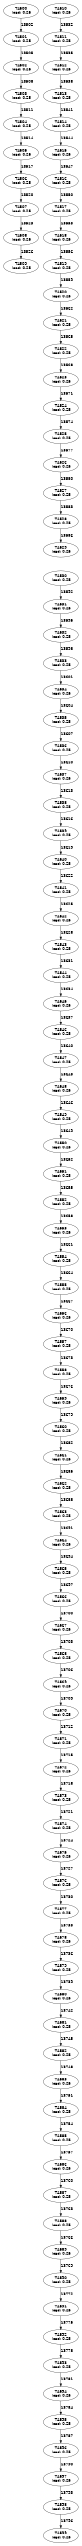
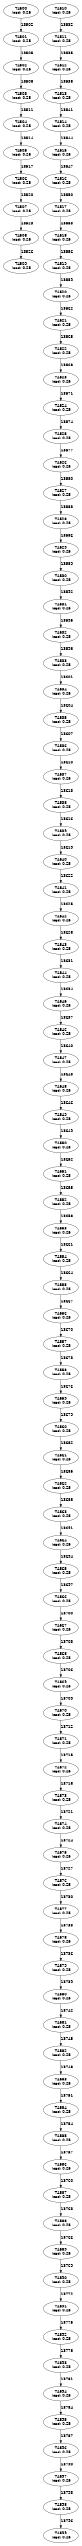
none -> (61, 563)
